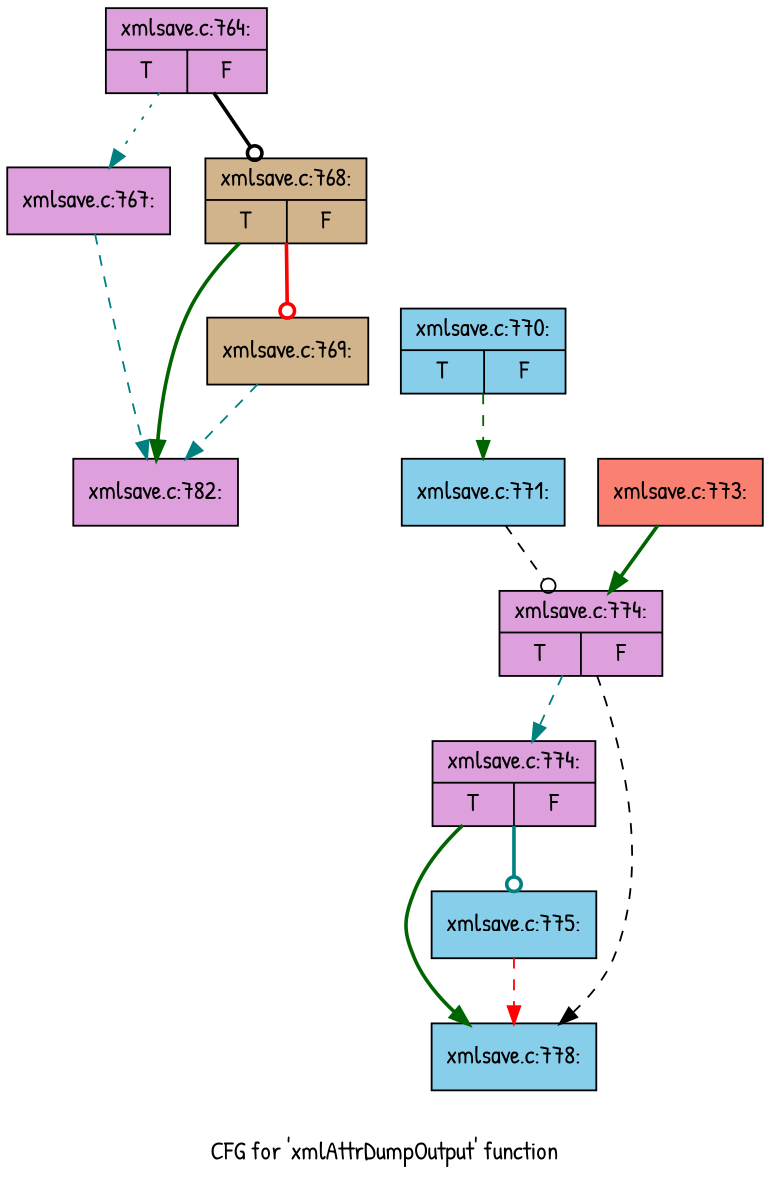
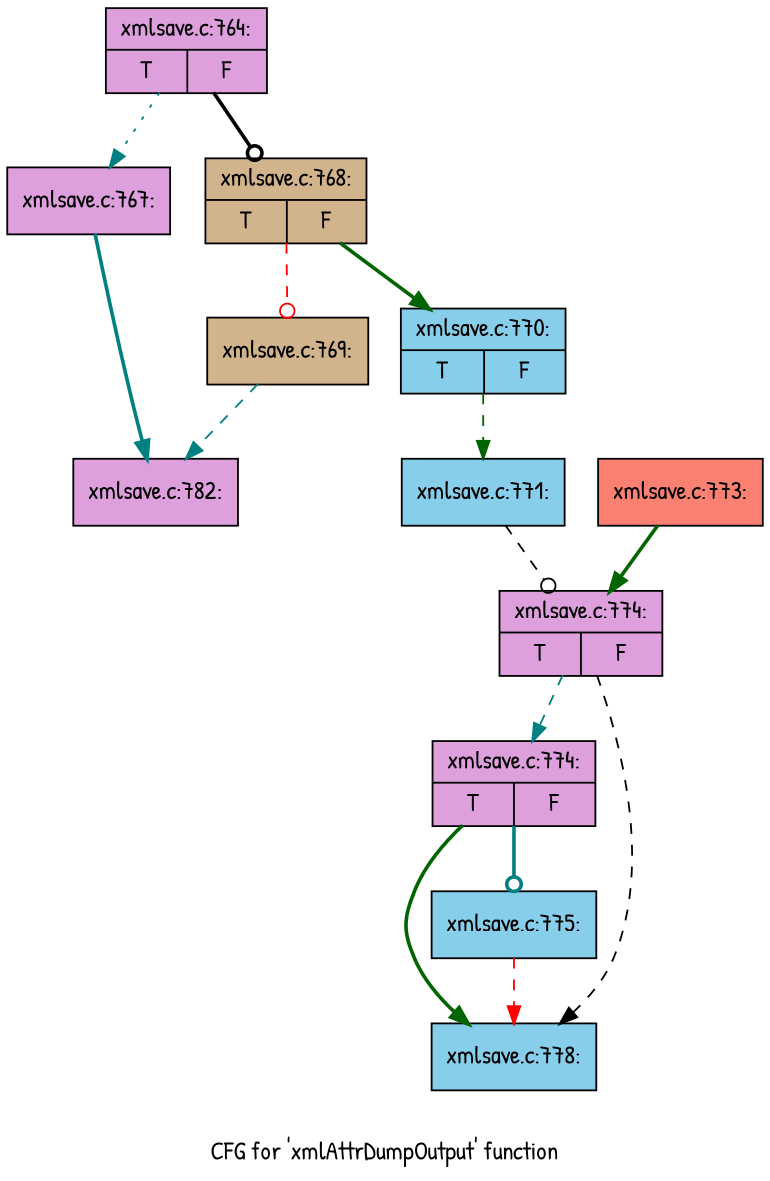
(287, 273) -> (287, 273)
(180, 334) -> (377, 270)
(117, 338) -> (117, 338)
